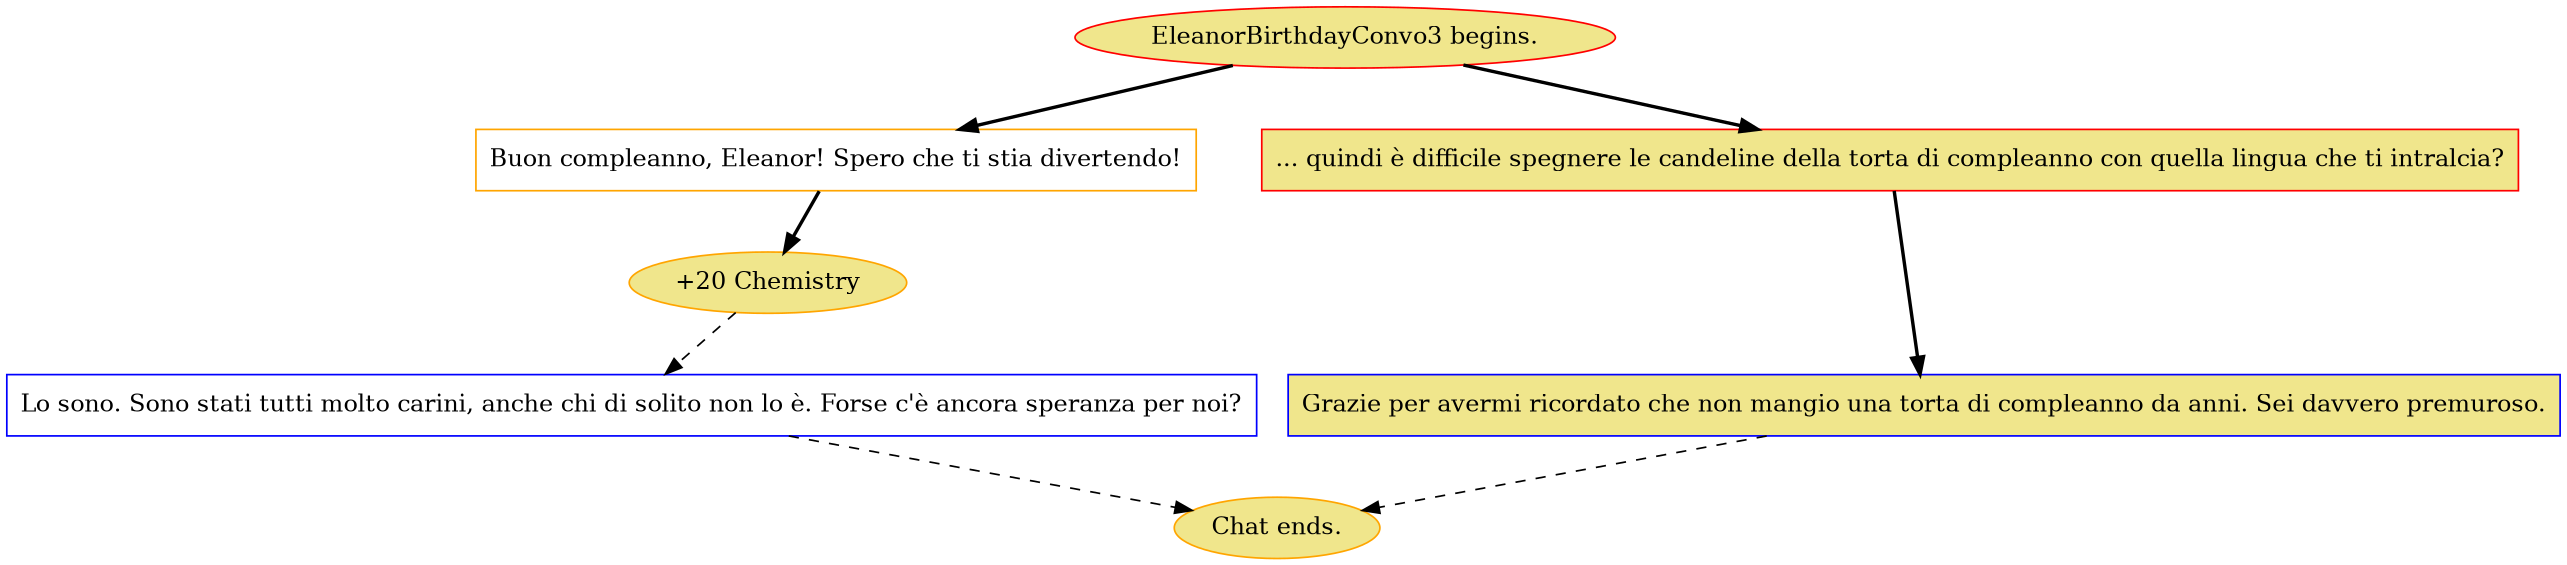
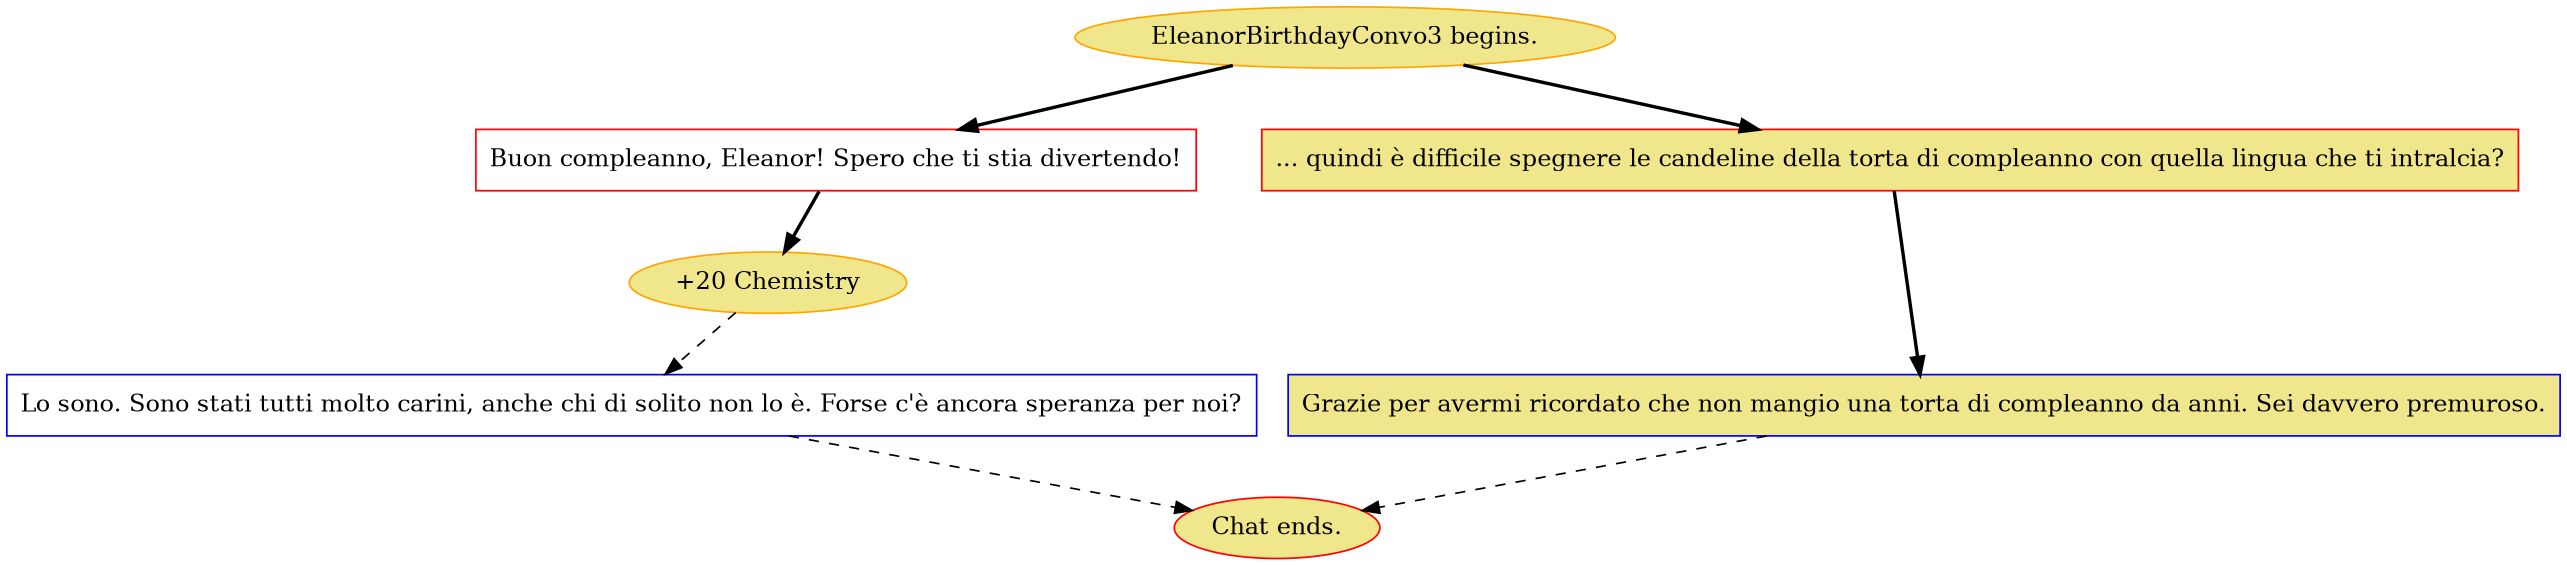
(1345, 37) -> (1345, 37)
(836, 160) -> (836, 160)
(1277, 528) -> (1277, 528)
